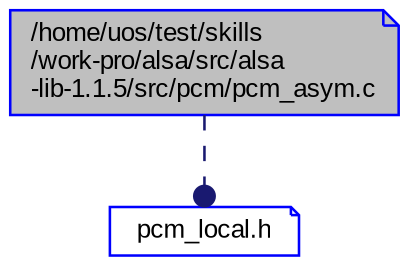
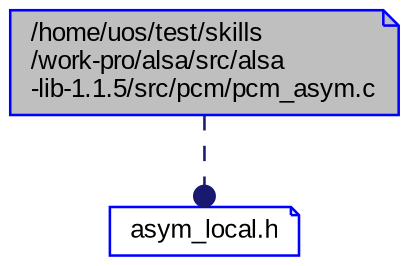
(204, 231) -> (204, 231)
